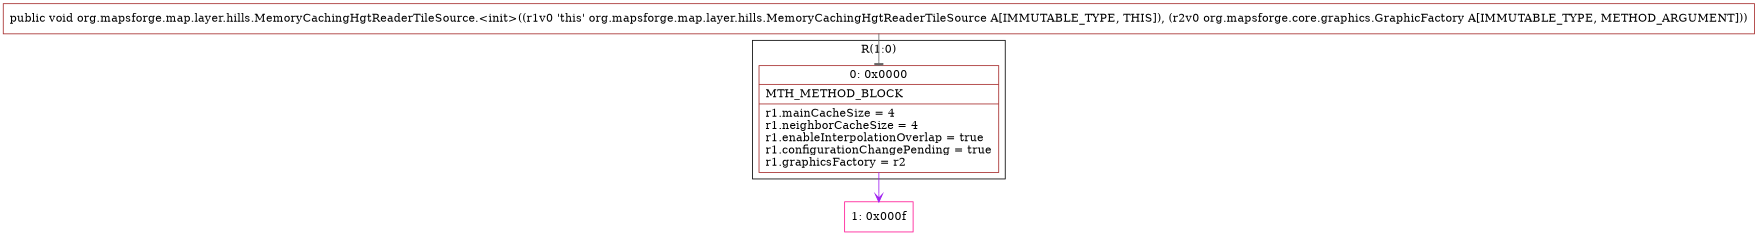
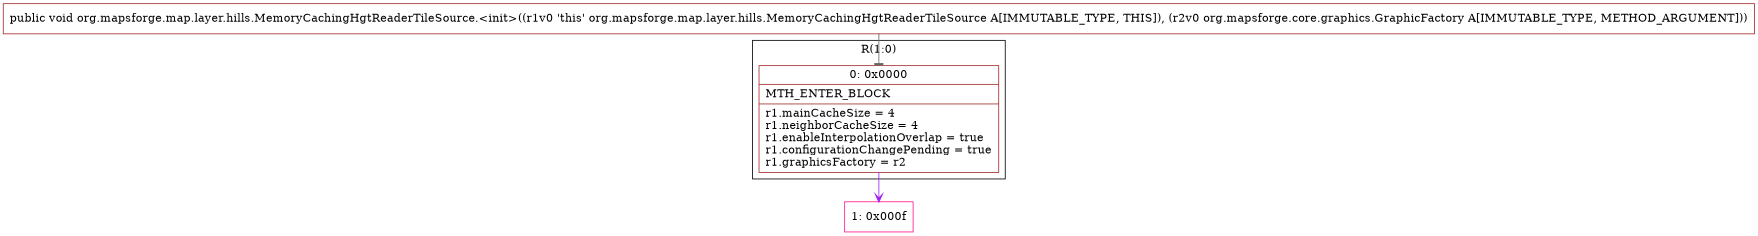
(834, 94) -> (828, 94)
